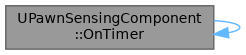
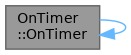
(110, 27) -> (53, 27)
